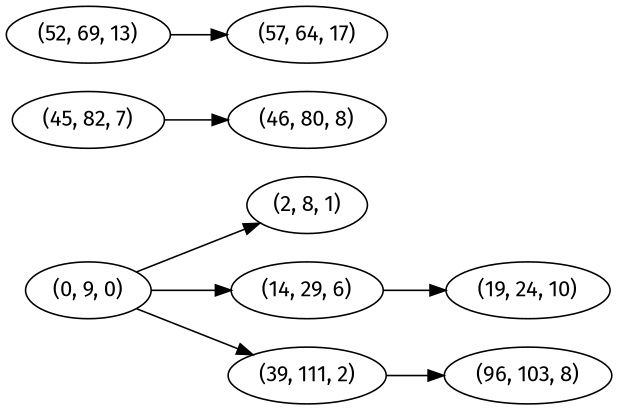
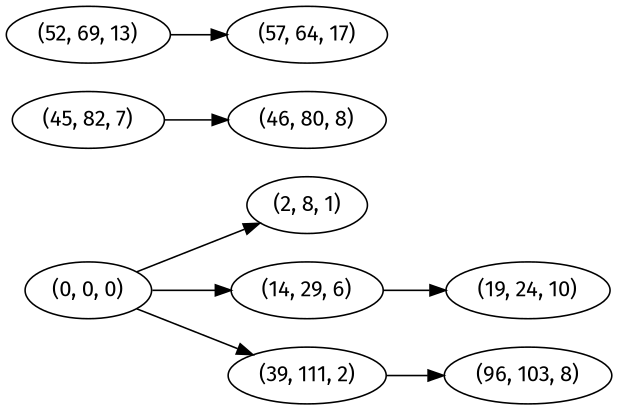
(88, 290) -> (88, 290)
